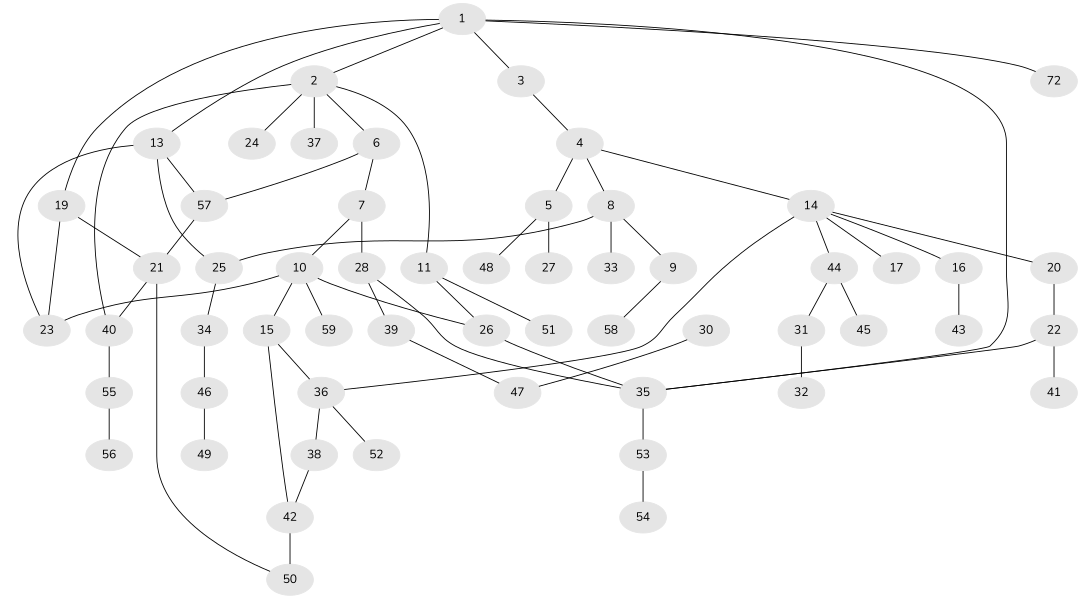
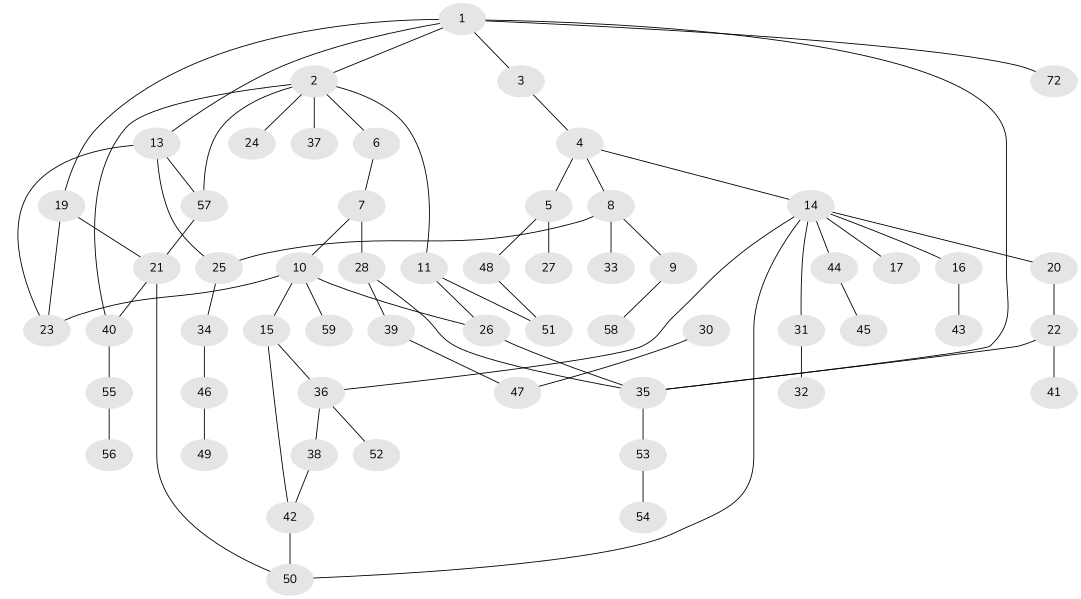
(293, 178) -> (227, 121)
none -> (517, 299)
(818, 299) -> (802, 268)
none -> (675, 533)
